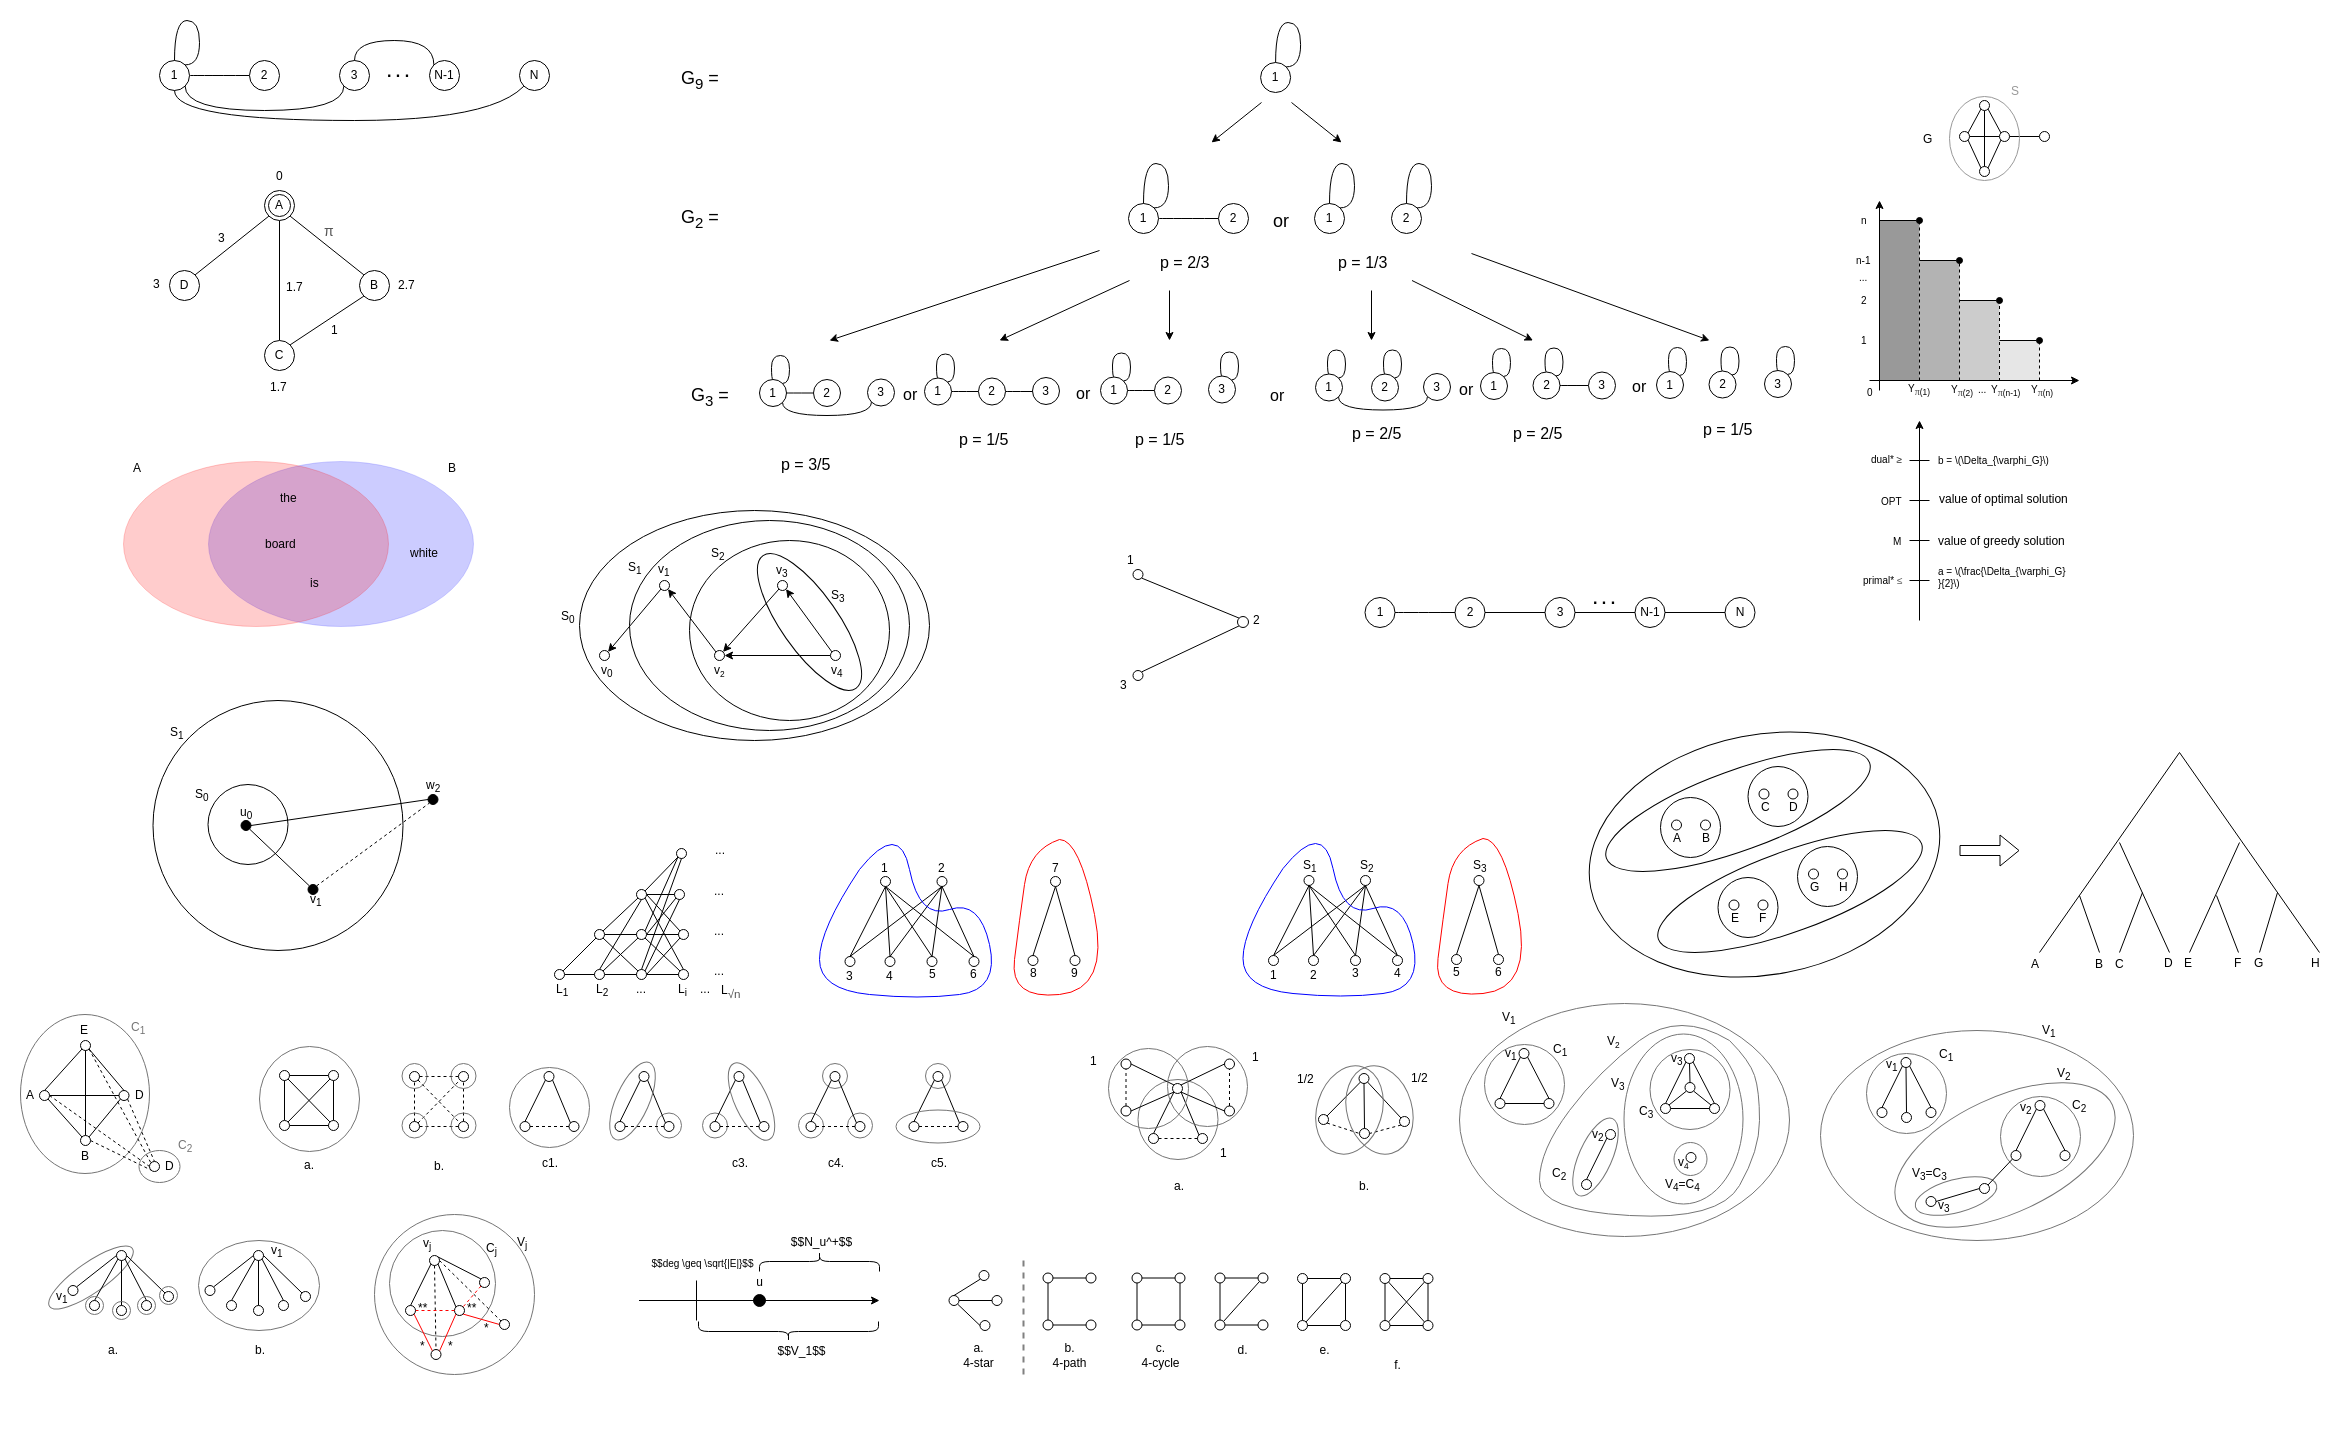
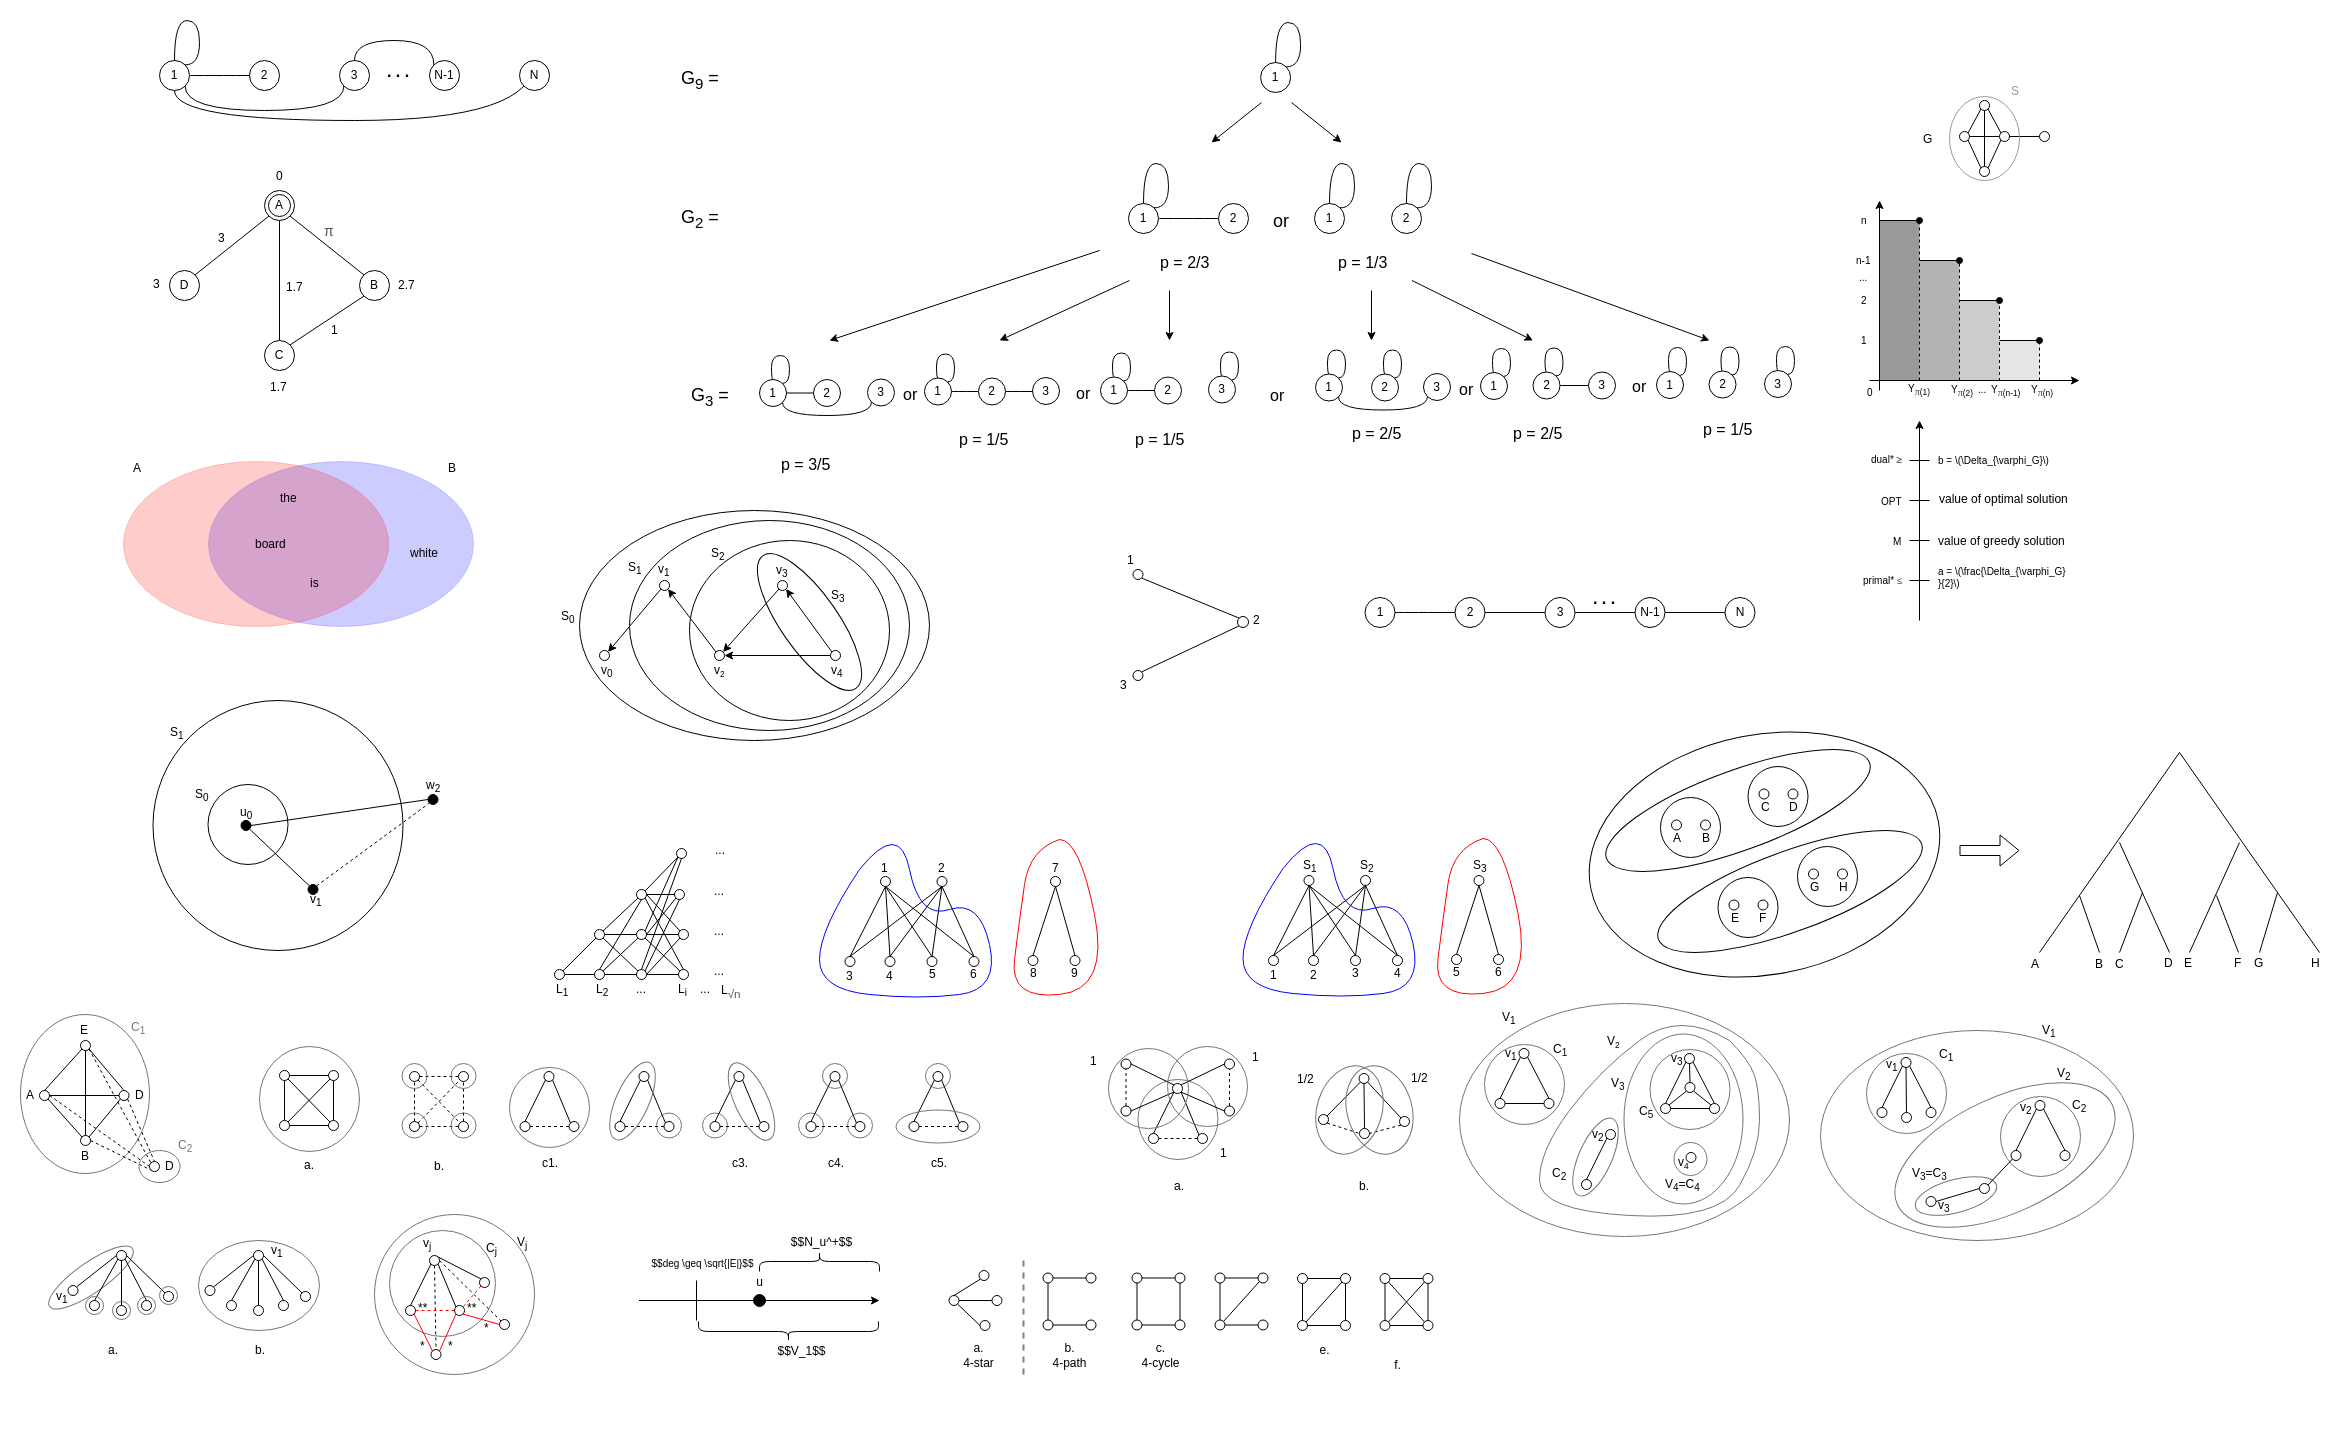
(289, 544) -> (279, 544)
(1646, 1112) -> (1646, 1112)
(1243, 1351) -> none
